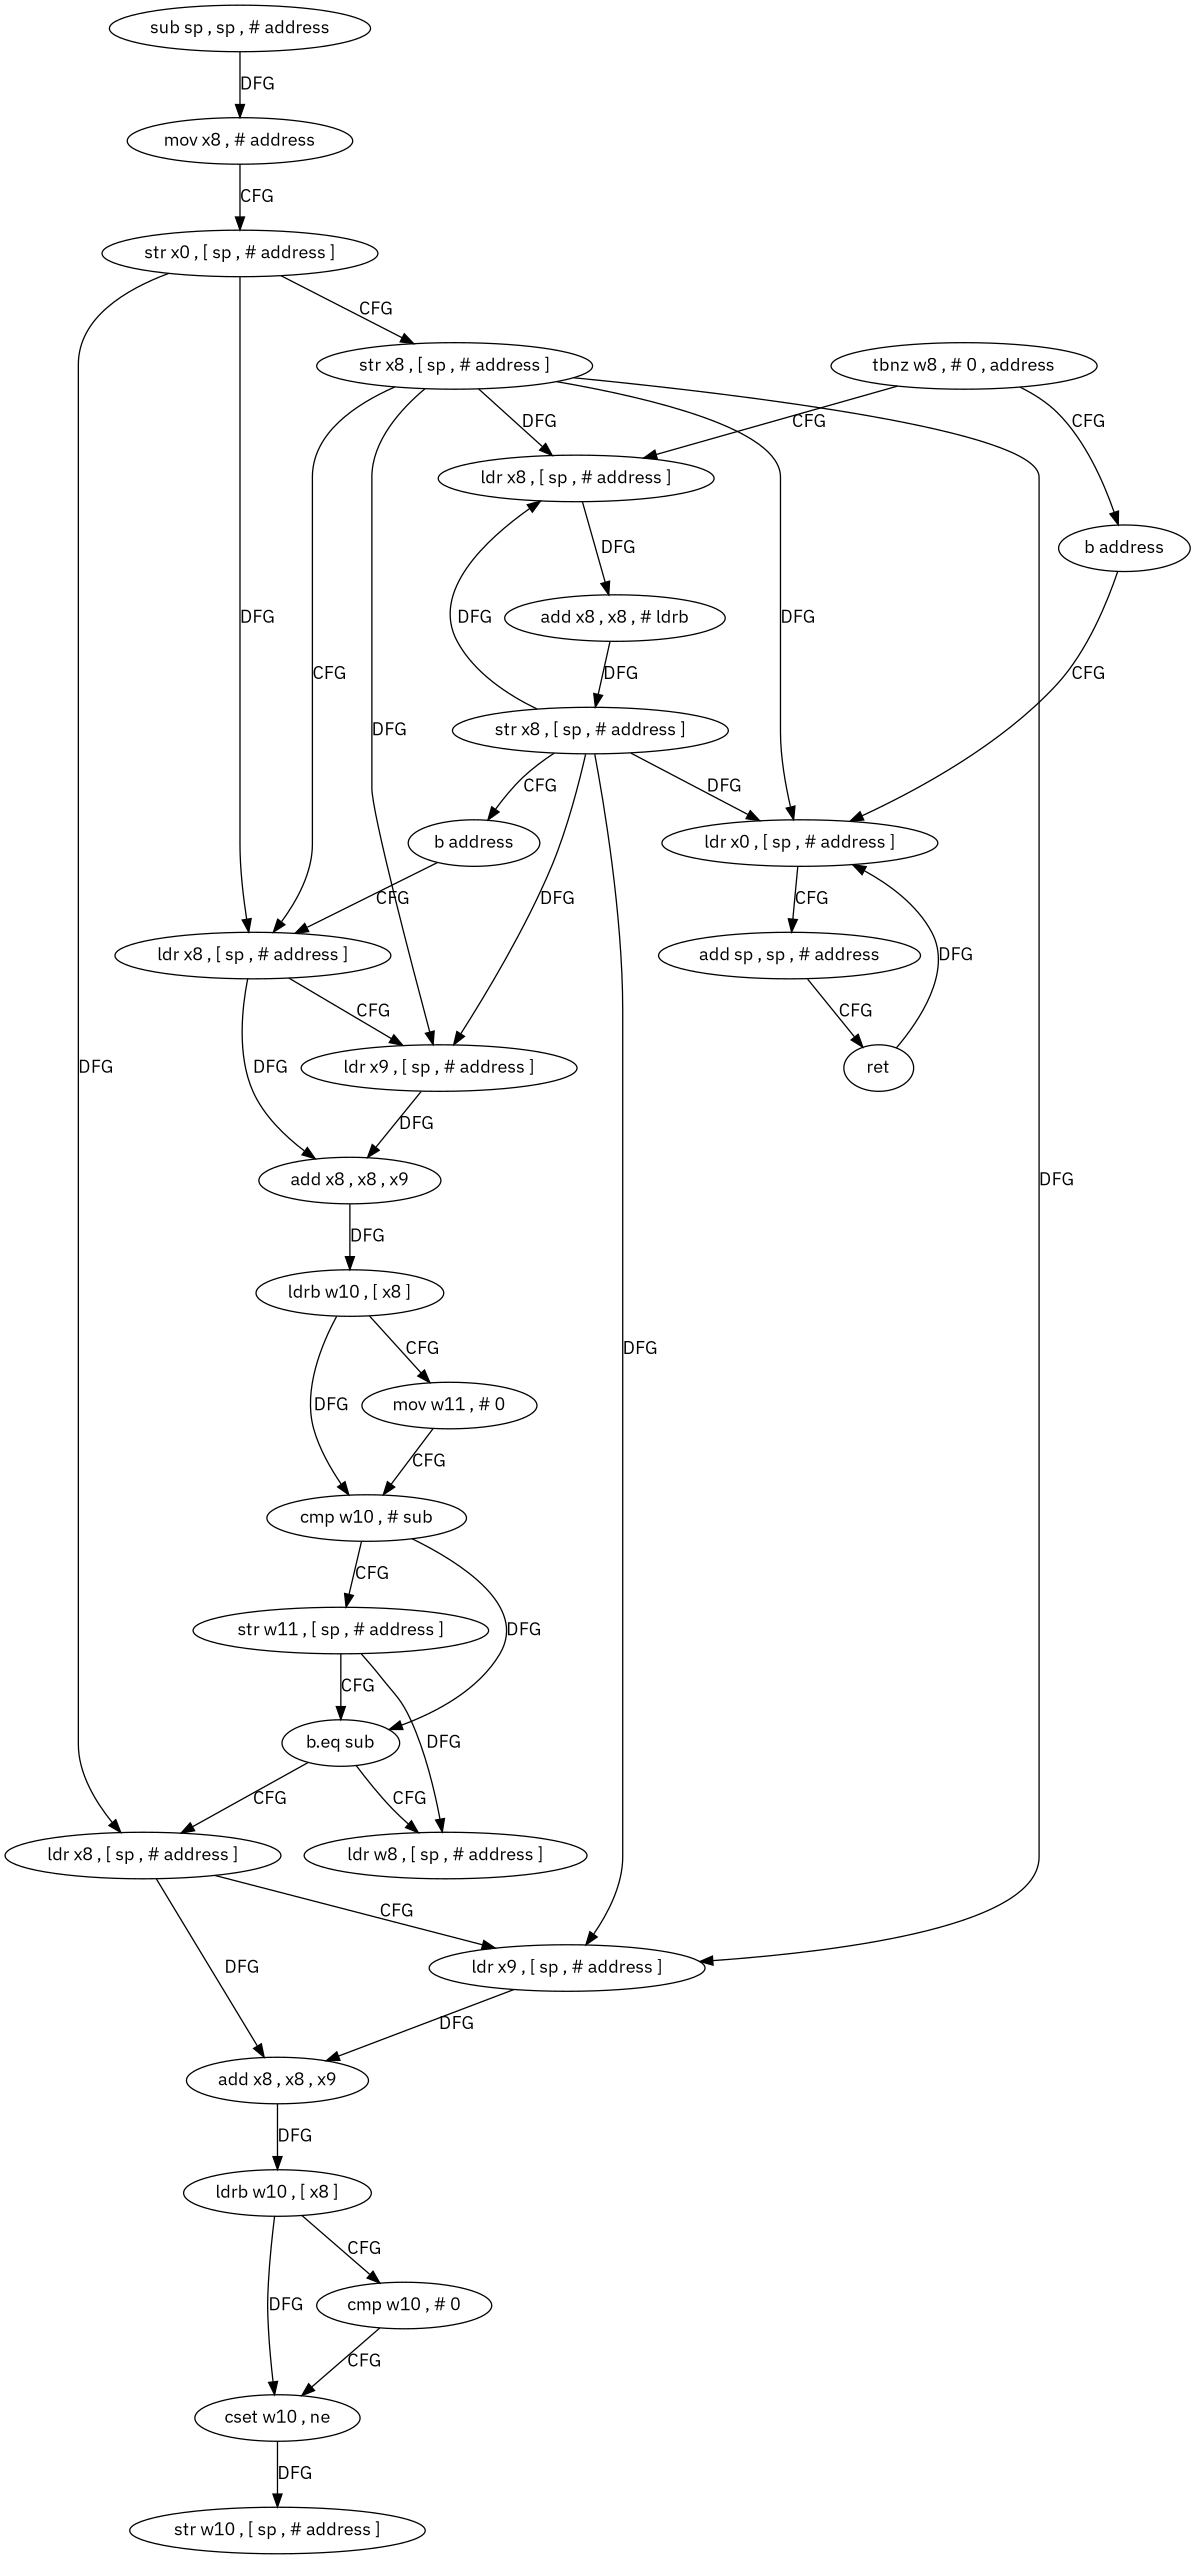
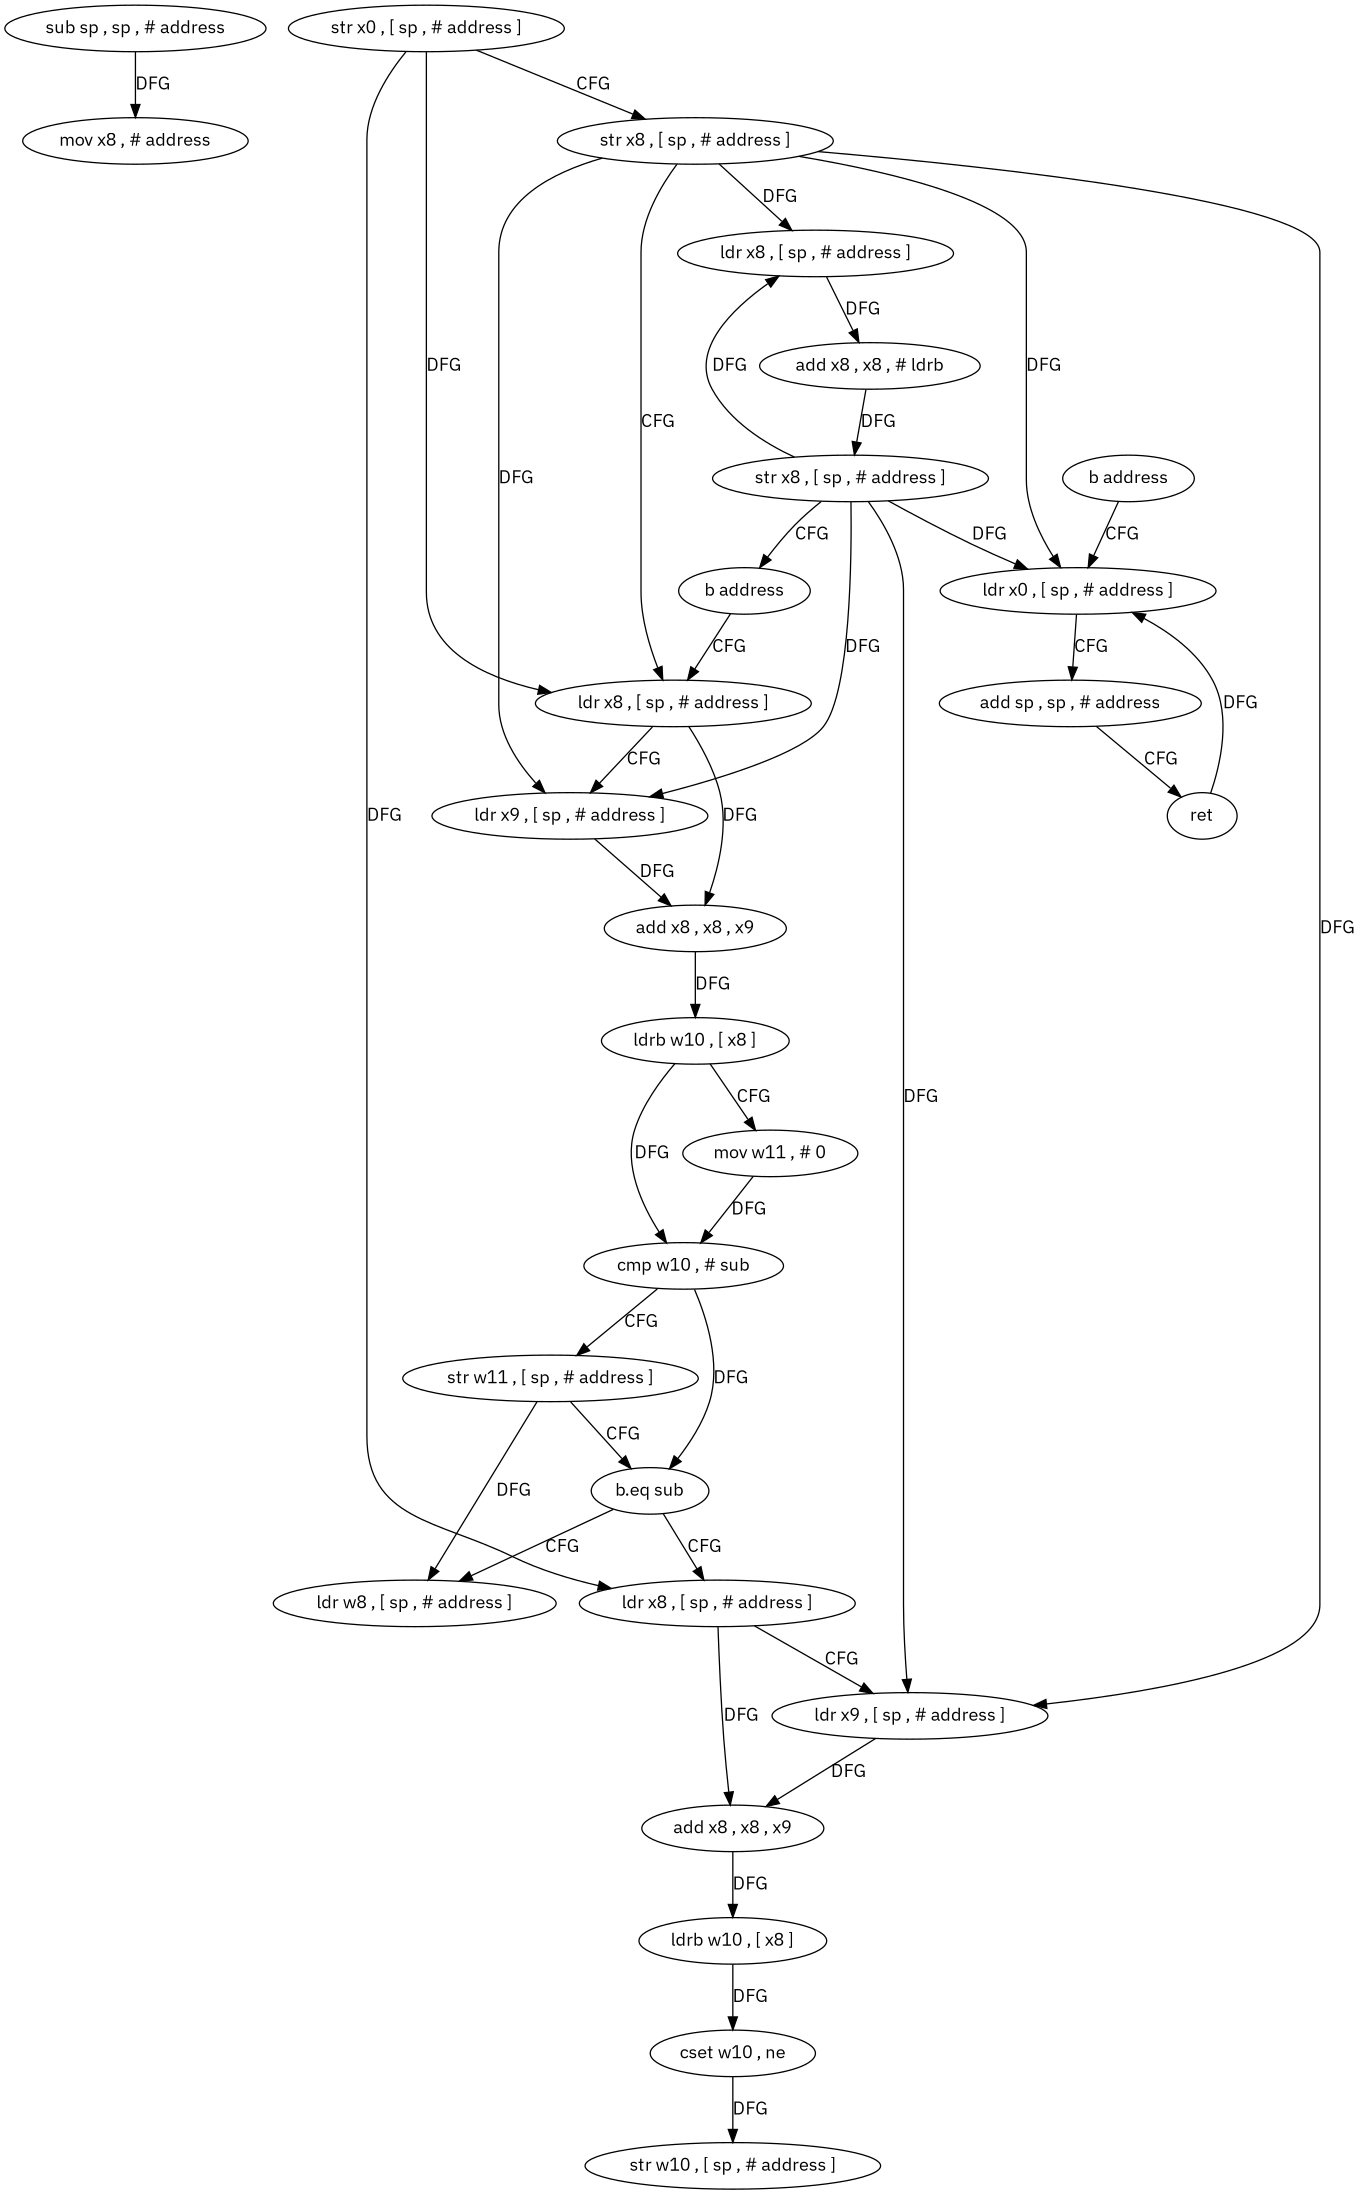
(240, 191) -> none
(964, 366) -> none
(429, 1462) -> (750, 1210)
(404, 2306) -> none
